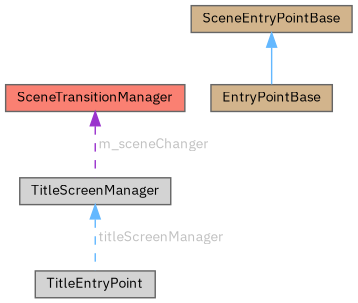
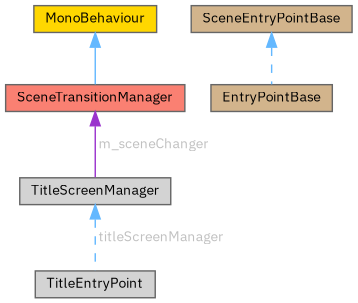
none -> (95, 19)
(272, 66) -> (272, 66)
(95, 152) -> (95, 152)
